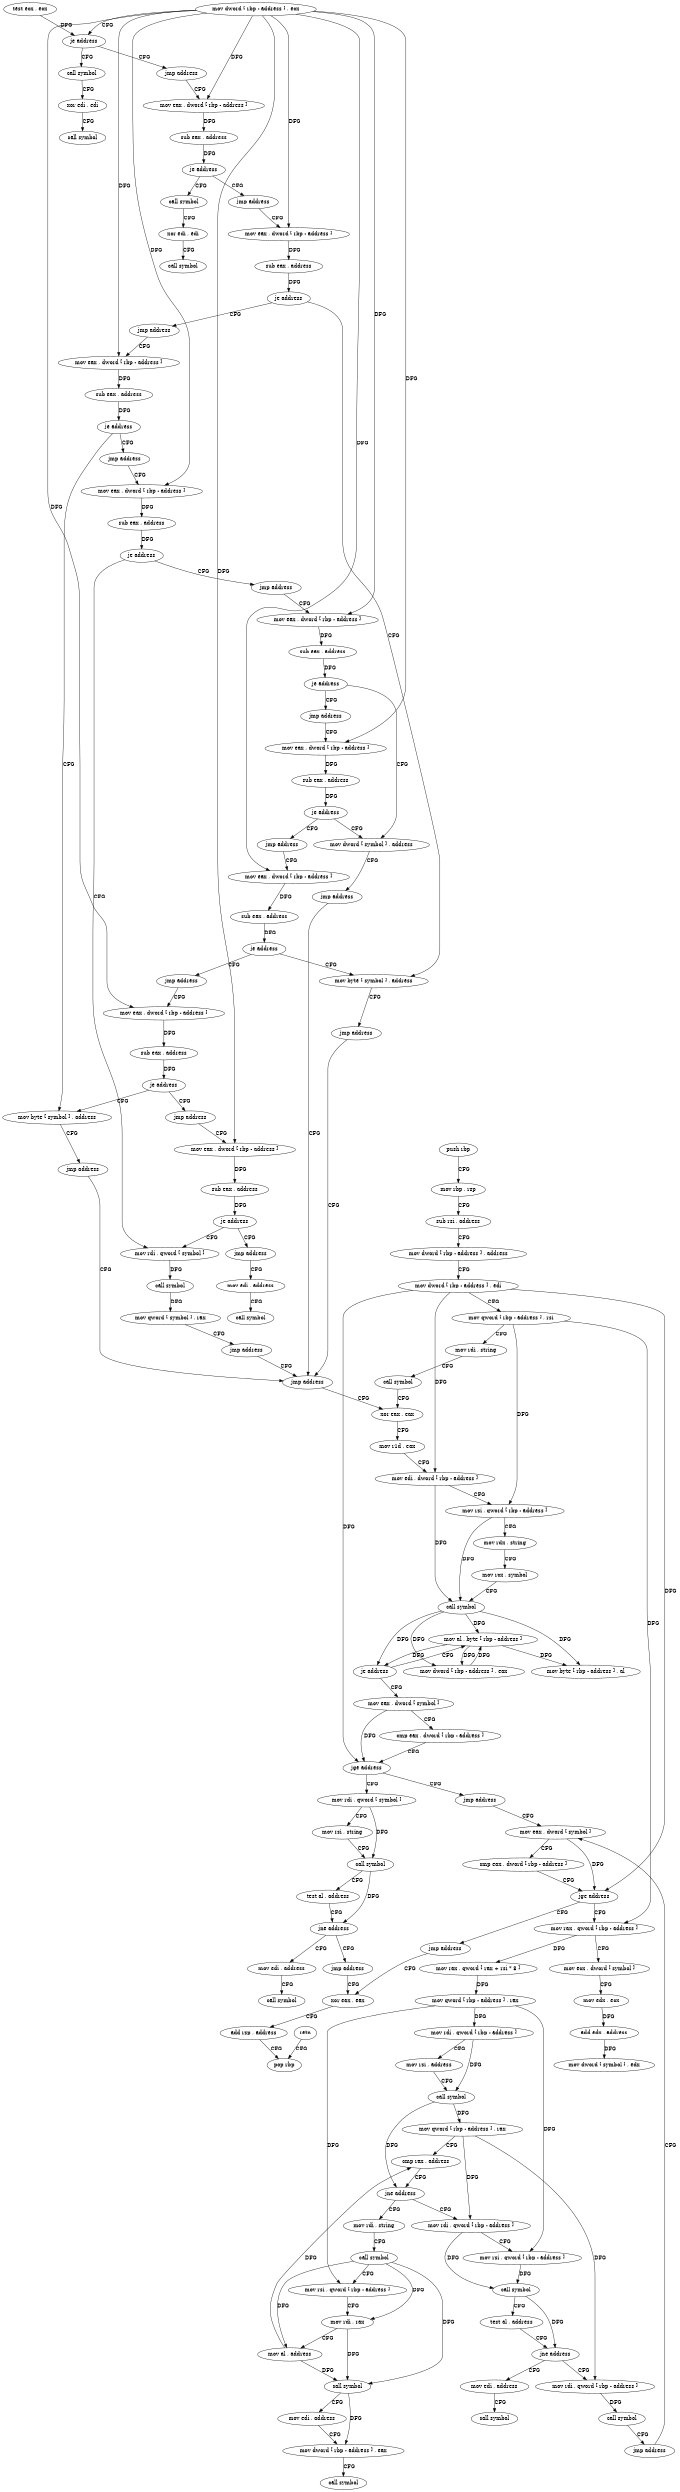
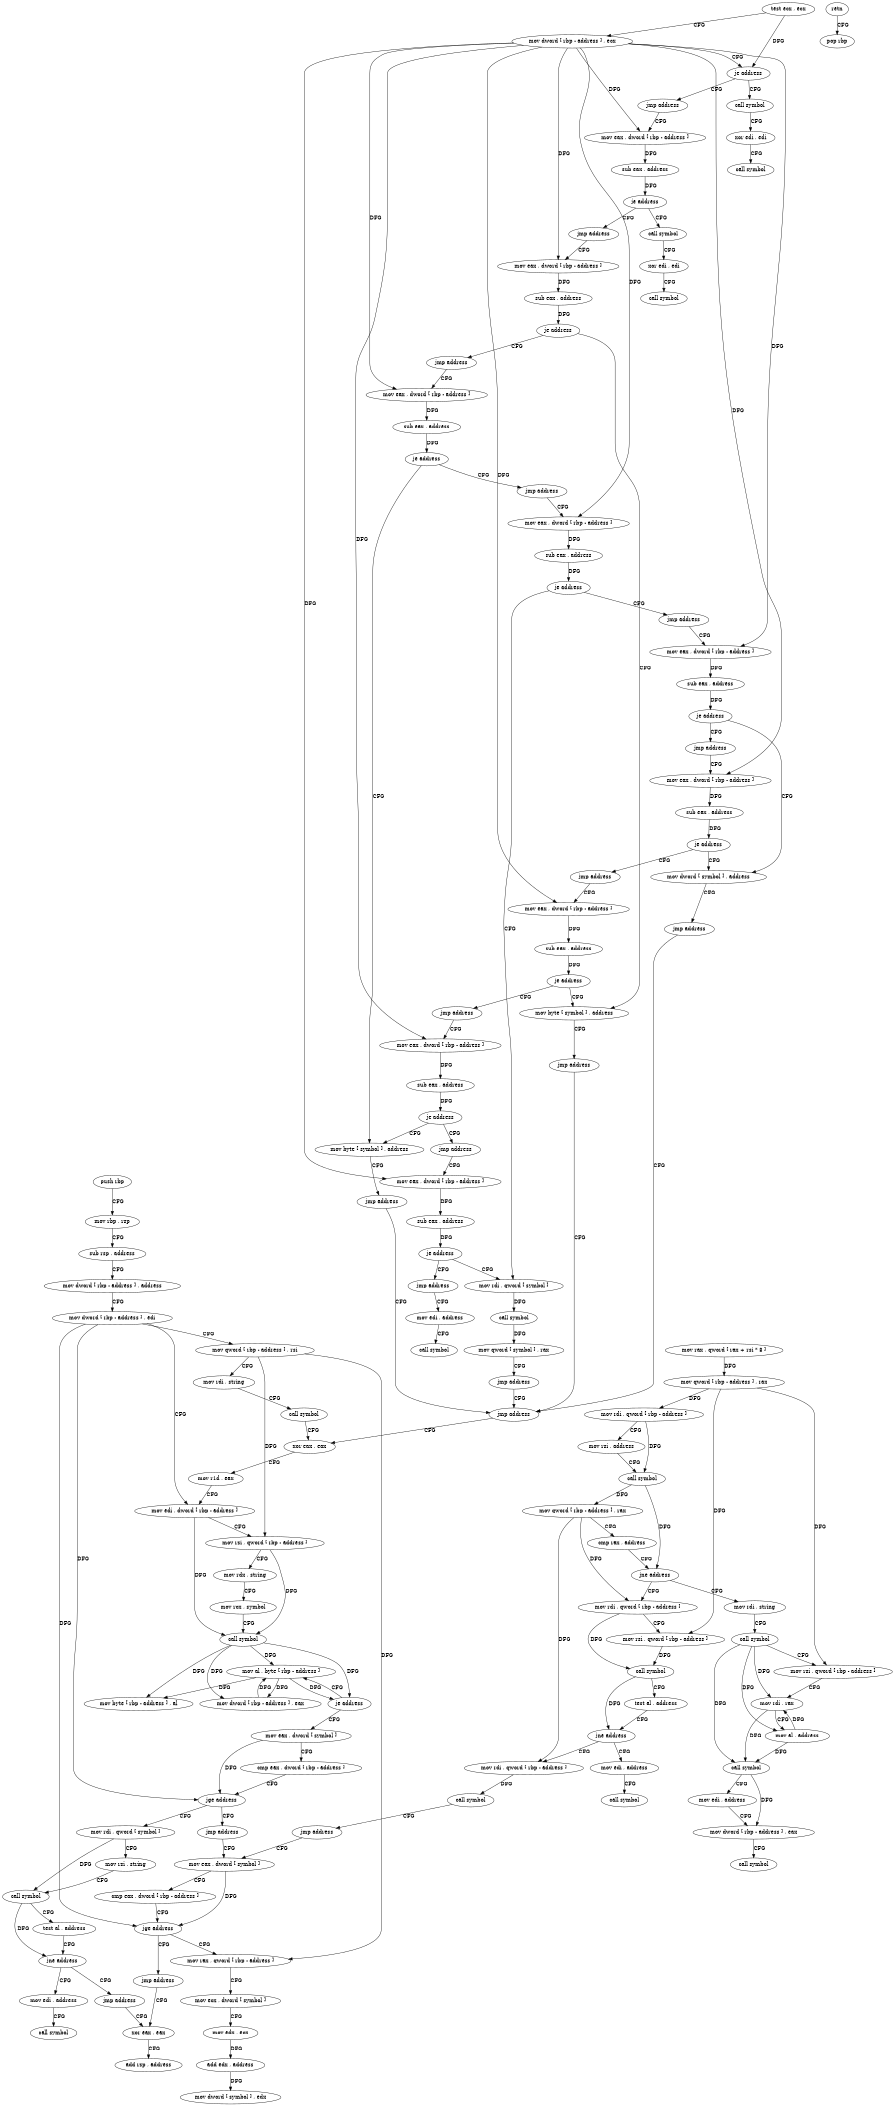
none -> (688, 24)
(458, 1222) -> (112, 1254)
(441, 1382) -> (181, 1415)
(538, 1948) -> none
(268, 2048) -> none
(313, 2244) -> (791, 1721)
